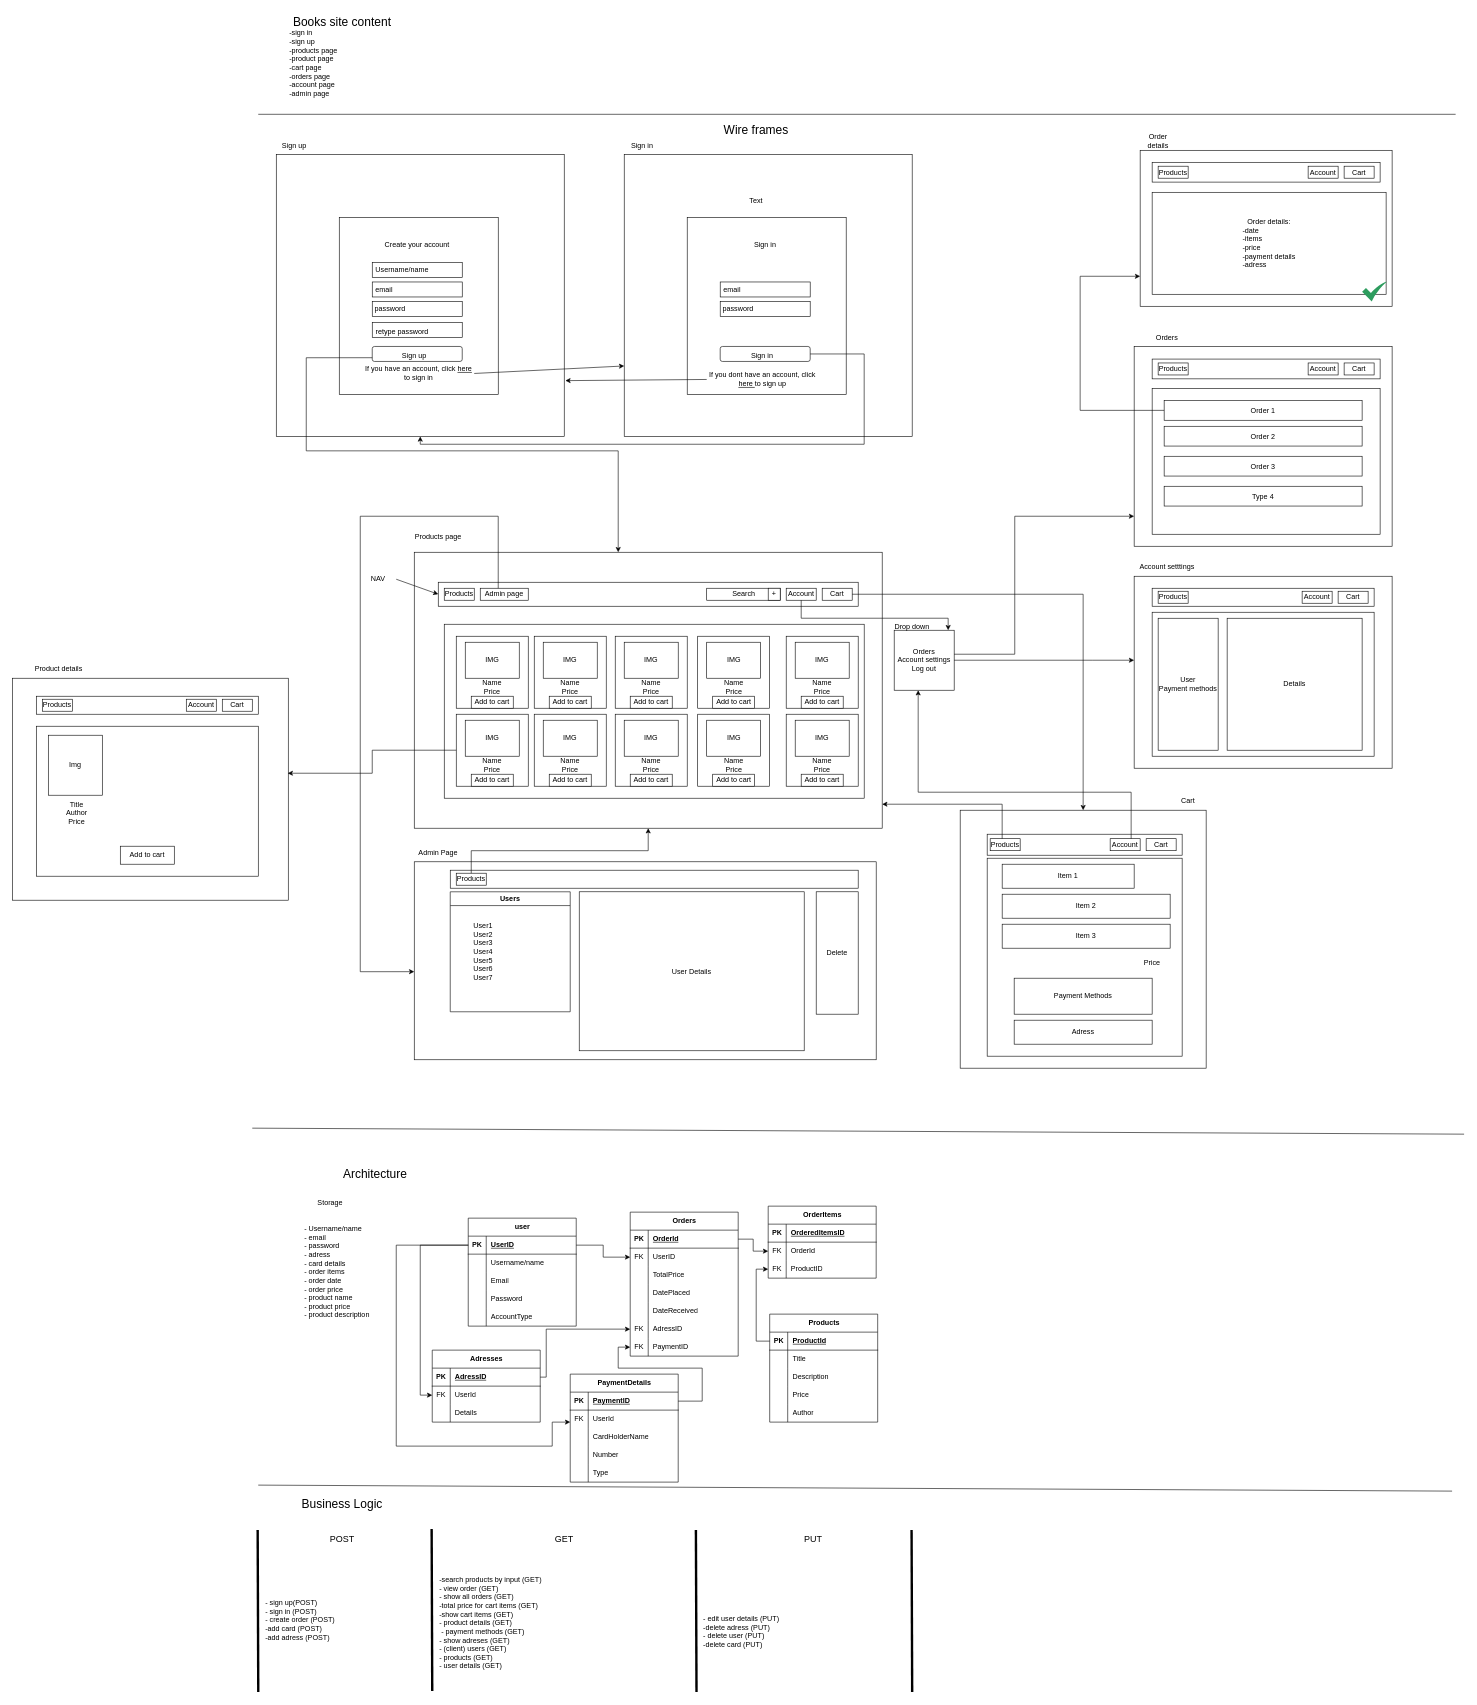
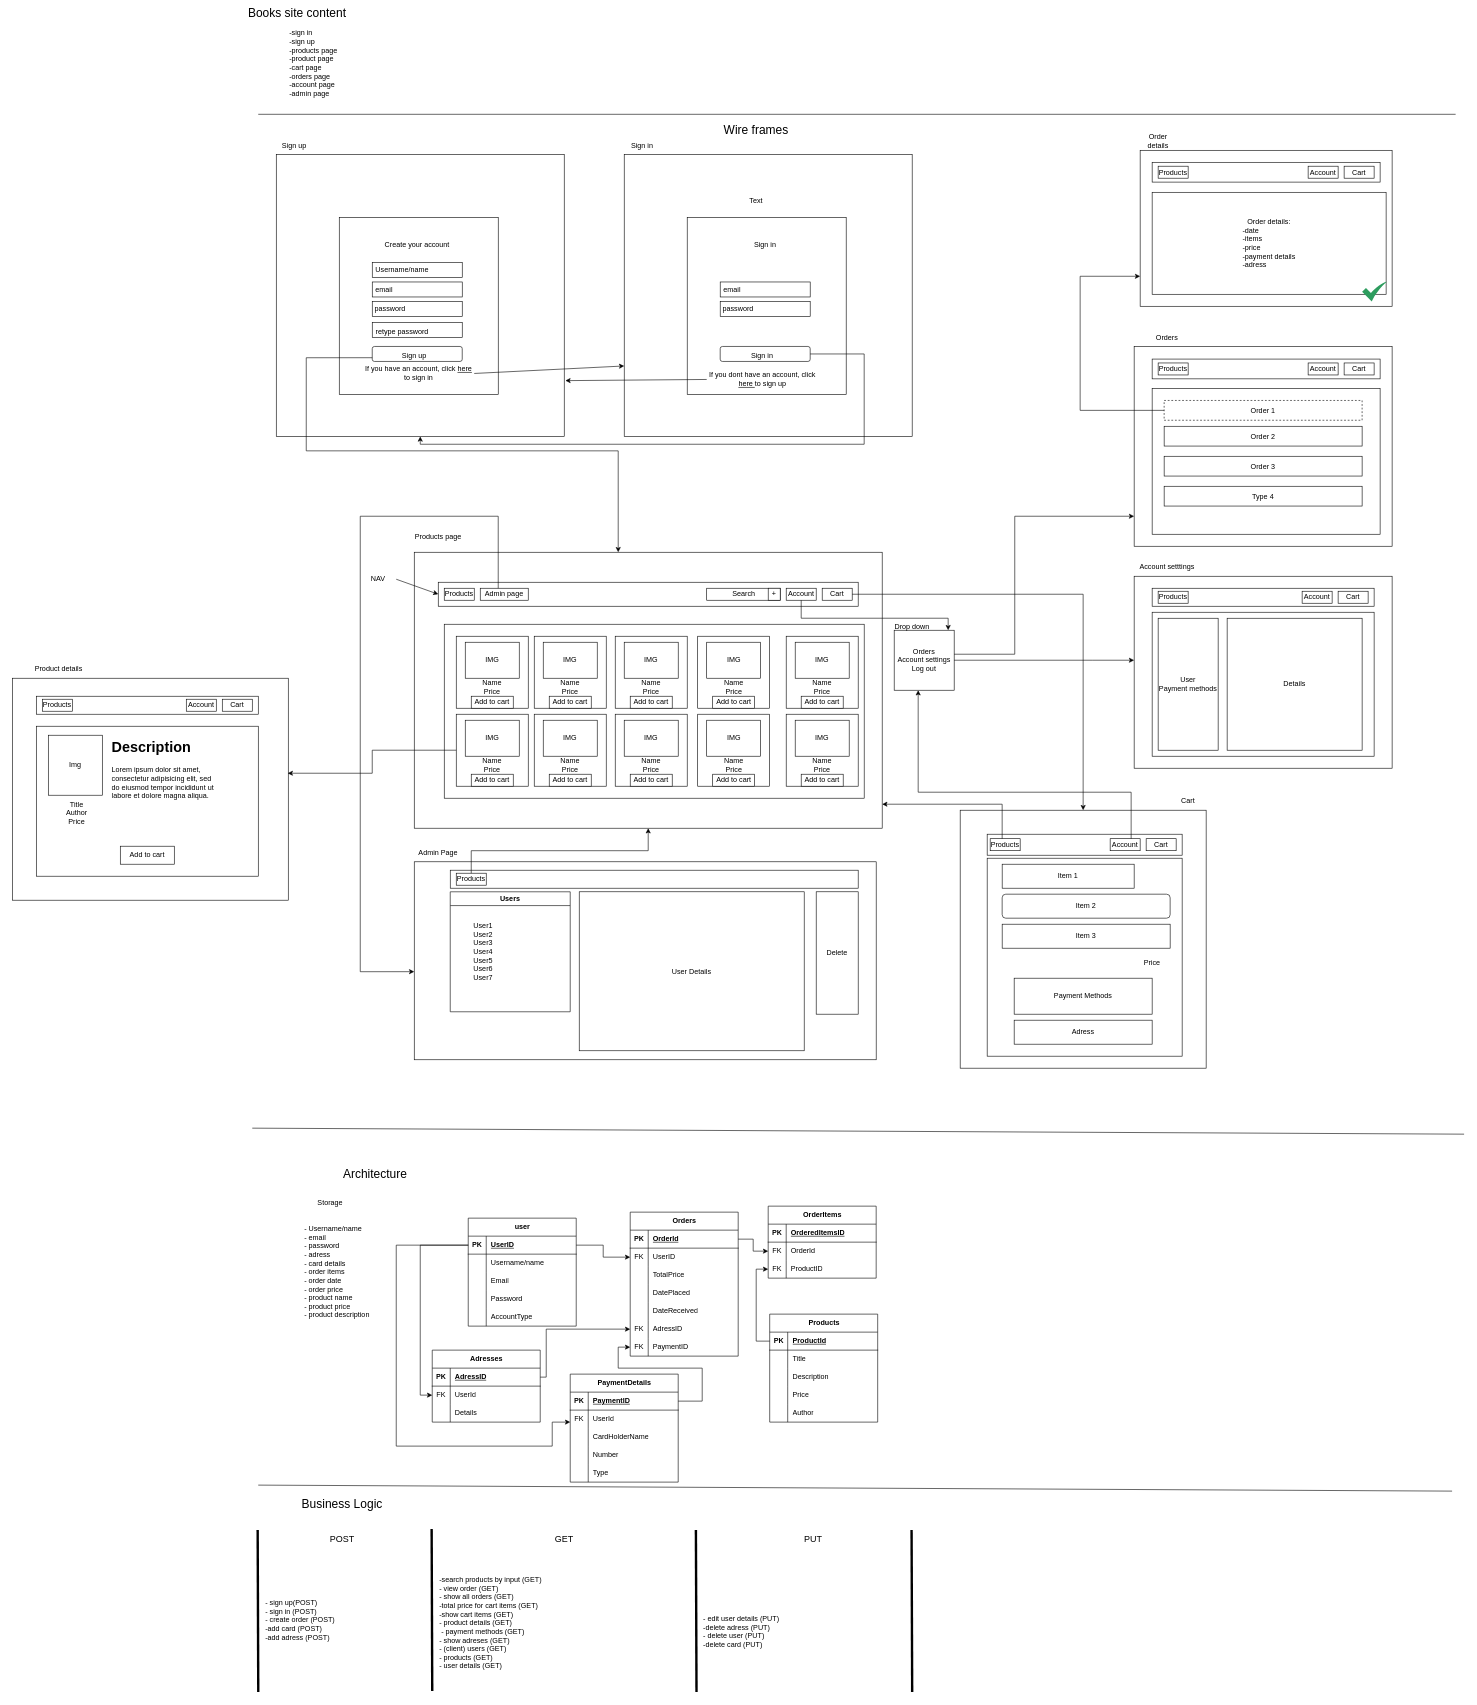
(342, 21) -> (297, 12)
(1263, 410) -> (1263, 410)
none -> (166, 771)
(1086, 906) -> (1086, 906)
